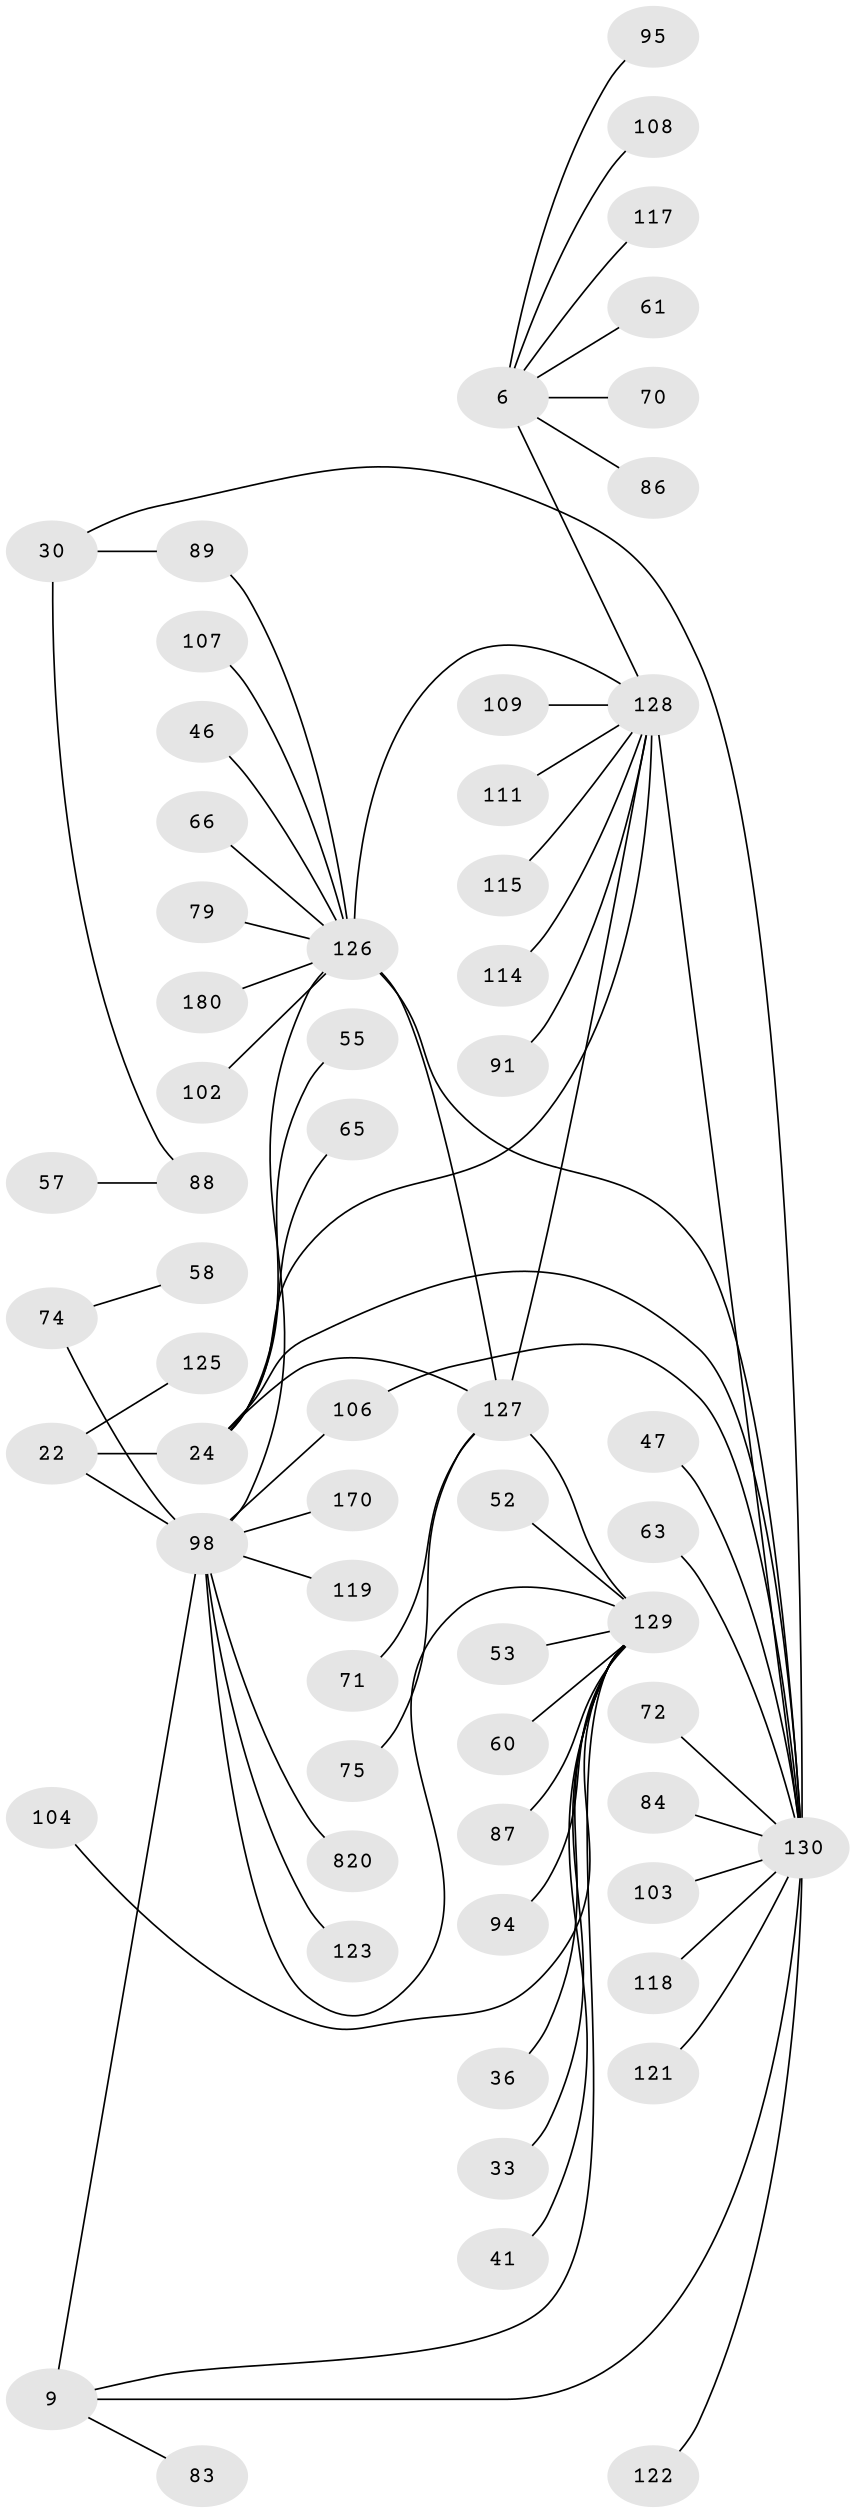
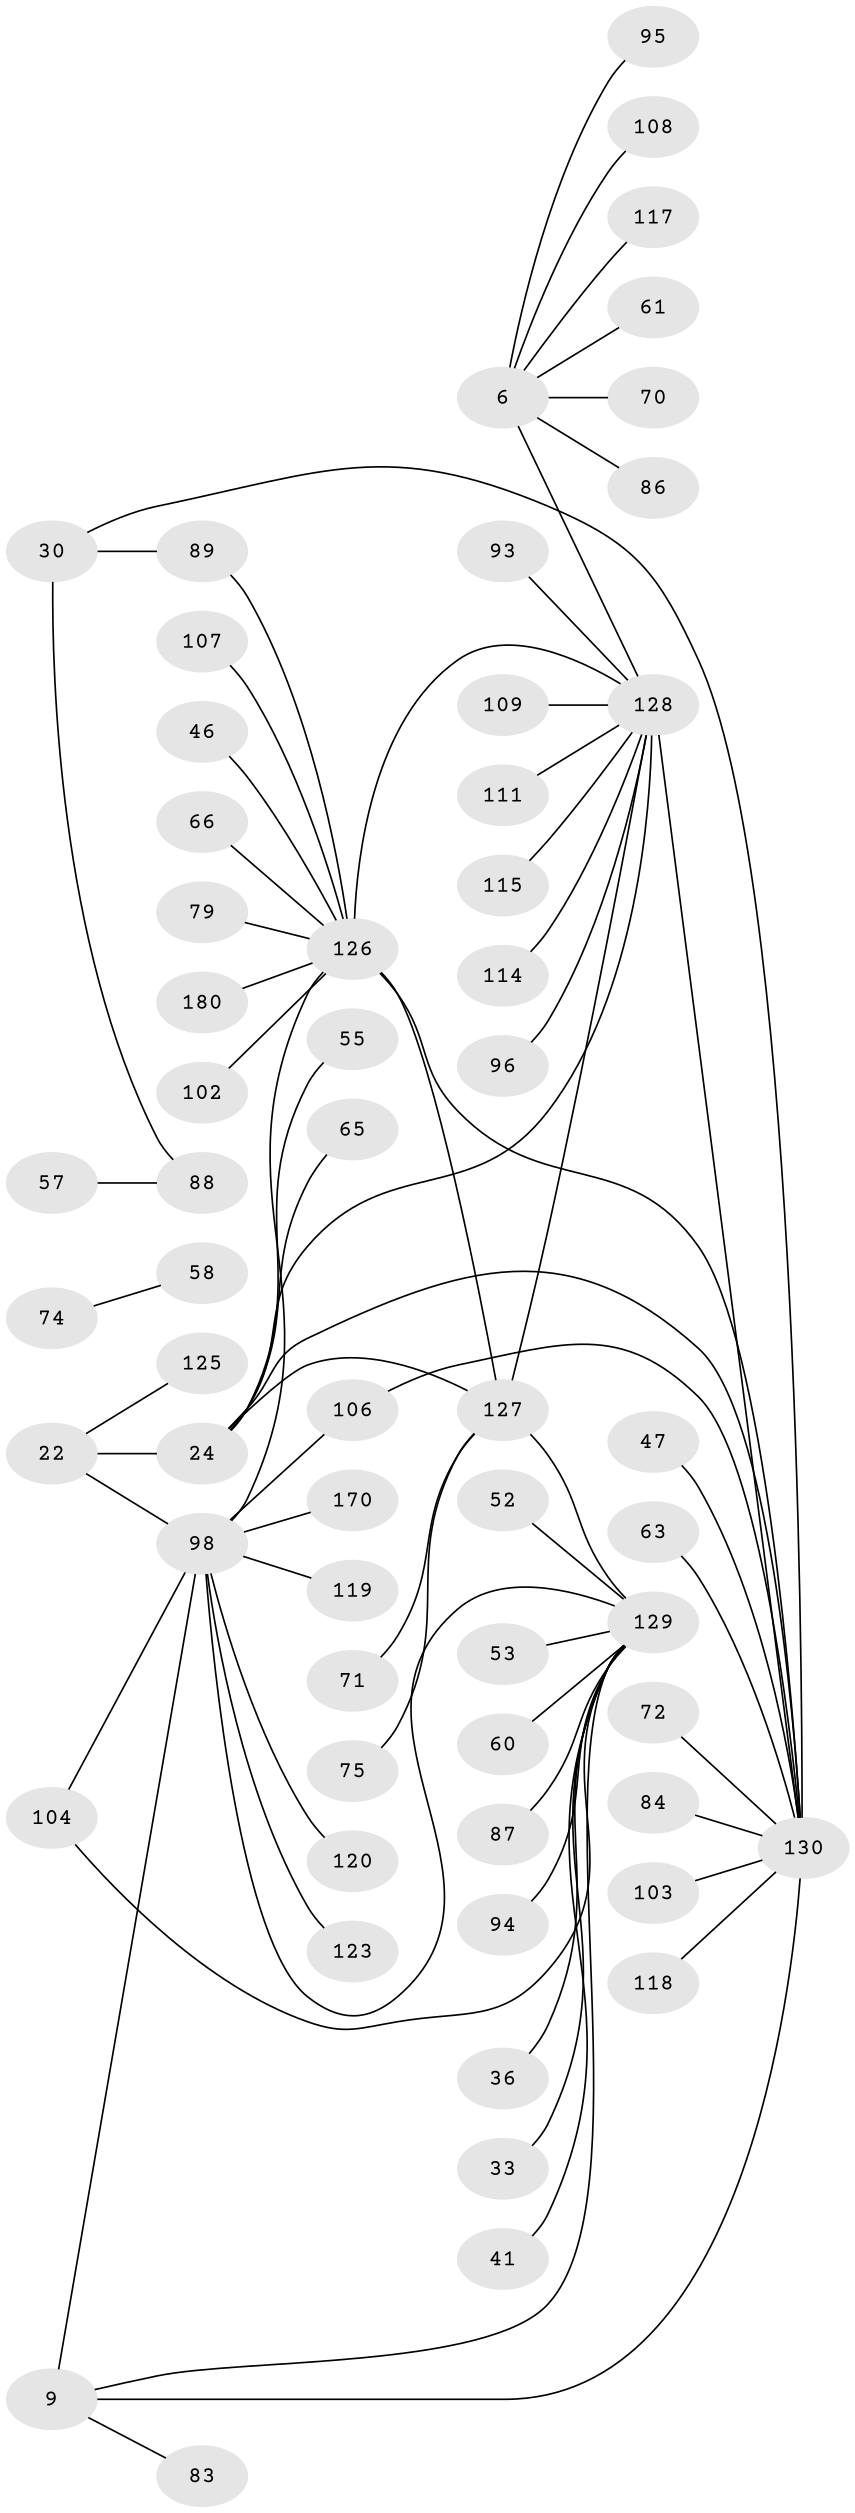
none -> (503, 551)
(503, 1066) -> (503, 1066)
(116, 1437) -> (127, 1681)
(353, 1861) -> (353, 1861)
(653, 2074) -> none
(653, 2476) -> none
